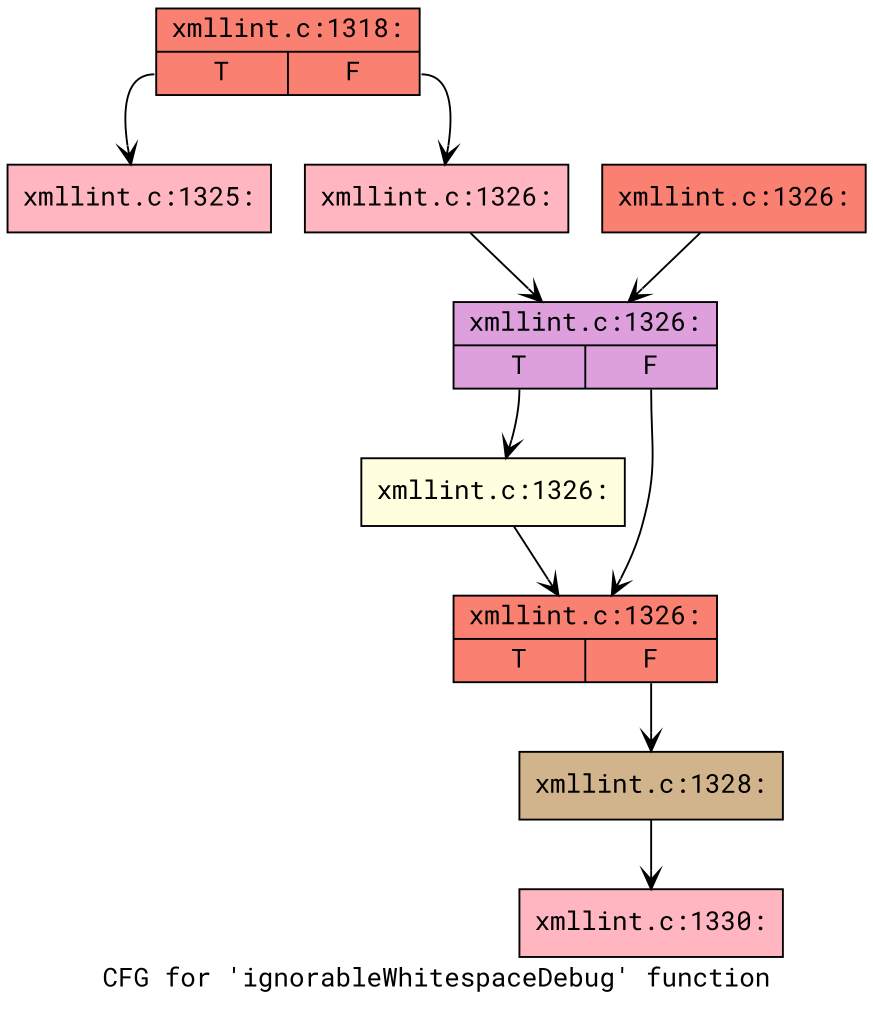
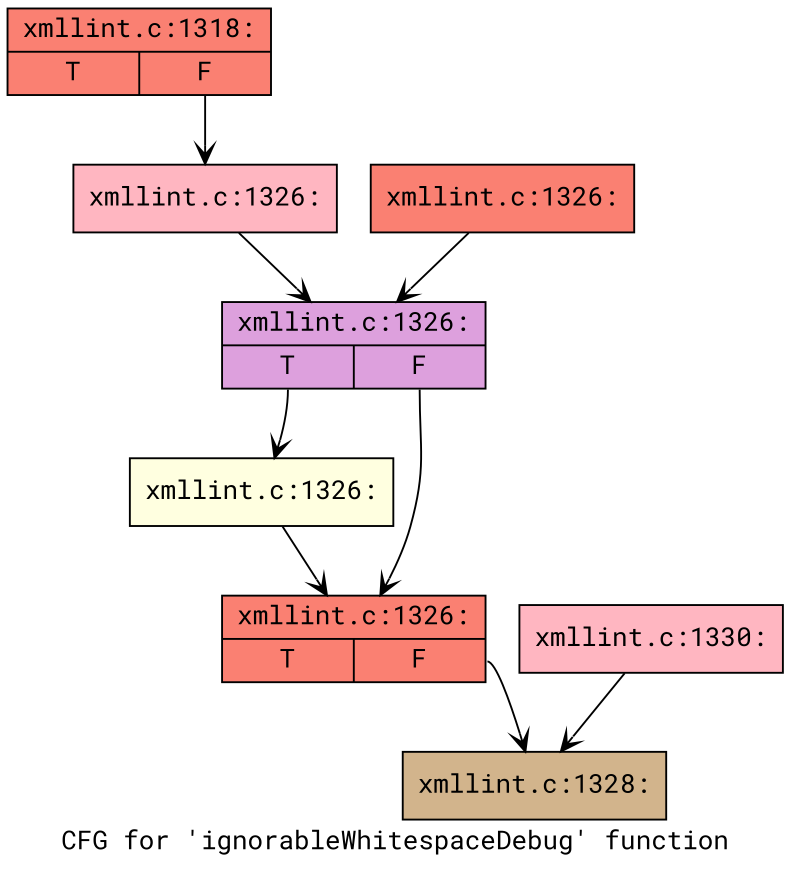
(139, 199) -> none
(651, 845) -> (599, 705)
